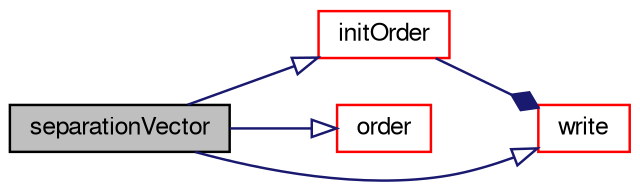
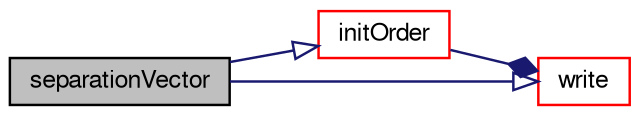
(384, 128) -> none
